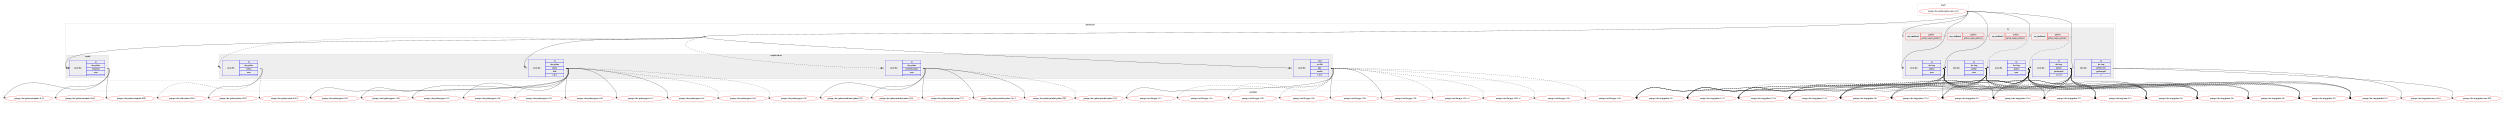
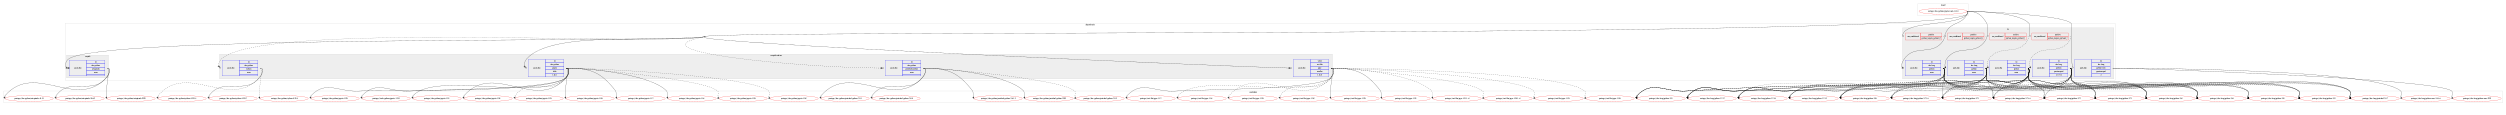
(182, 99) -> (182, 99)
(845, 99) -> (845, 99)
(947, 99) -> none
(2120, 99) -> (2120, 99)
